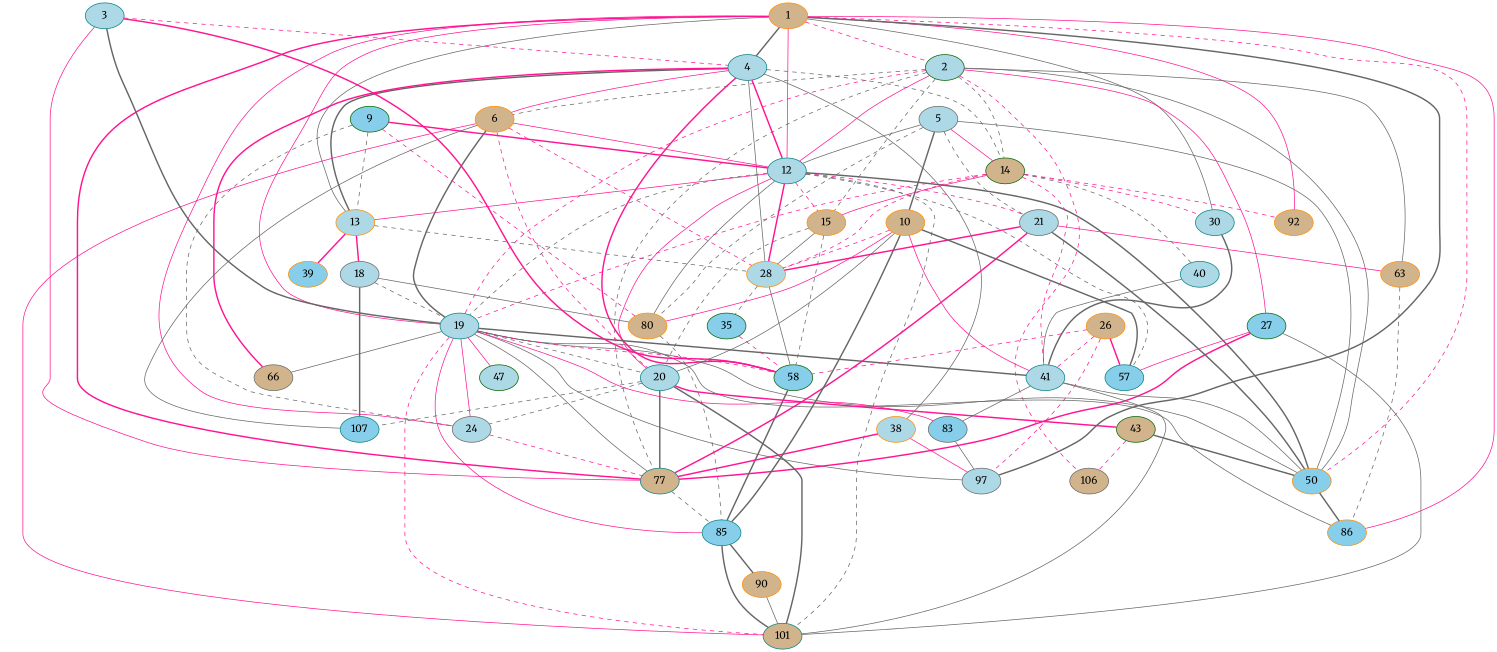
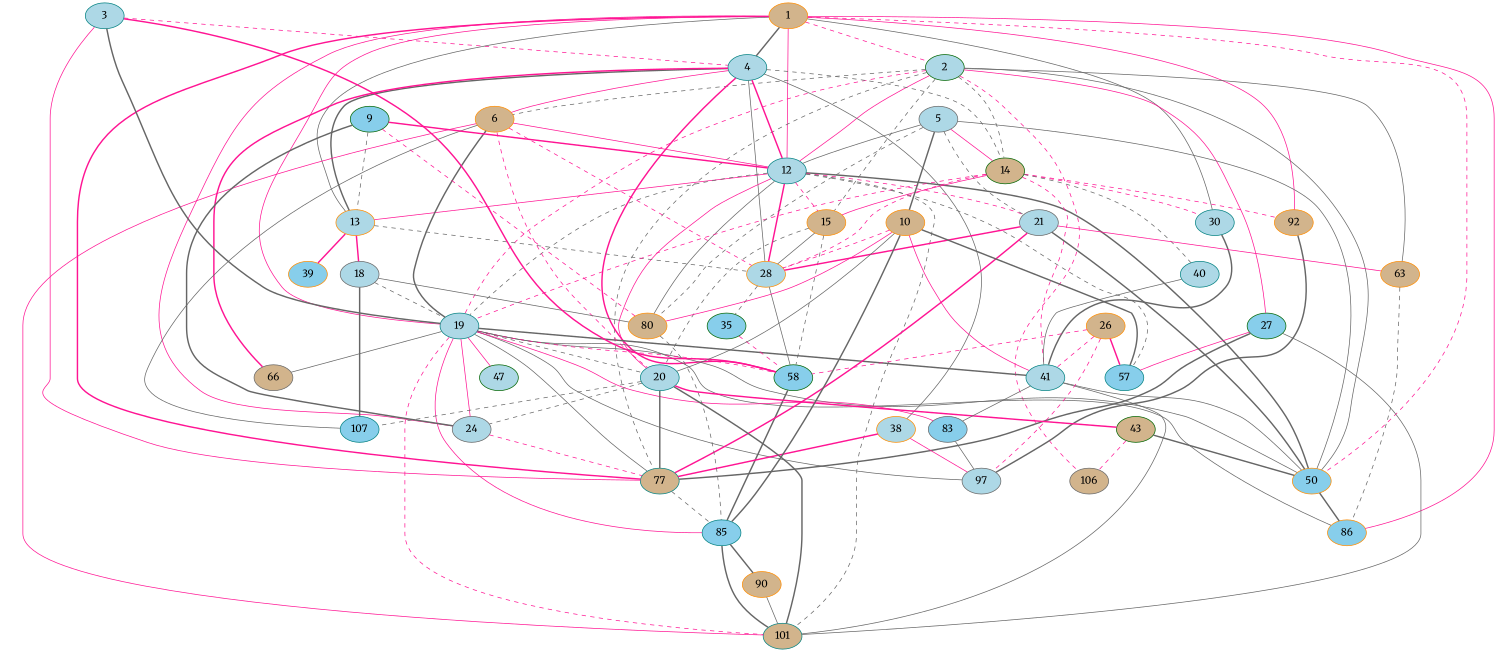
(1439, 118) -> (1193, 382)
(187, 334) -> (187, 334)
(975, 442) -> (975, 442)
